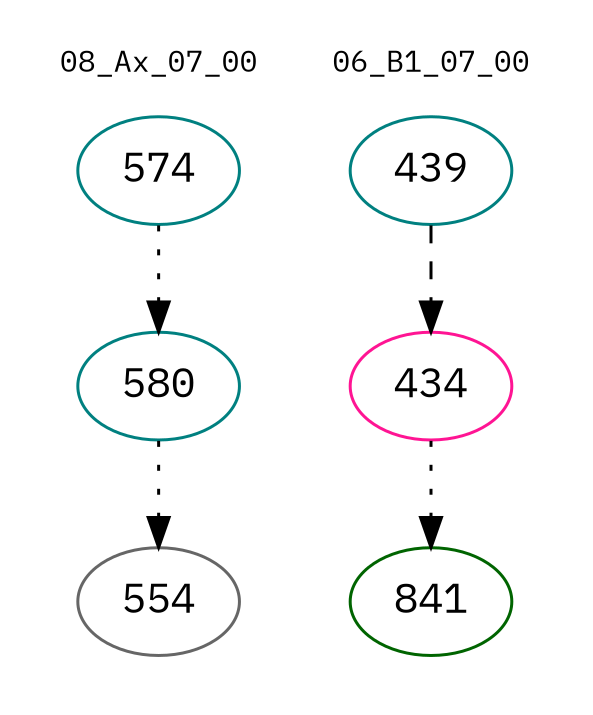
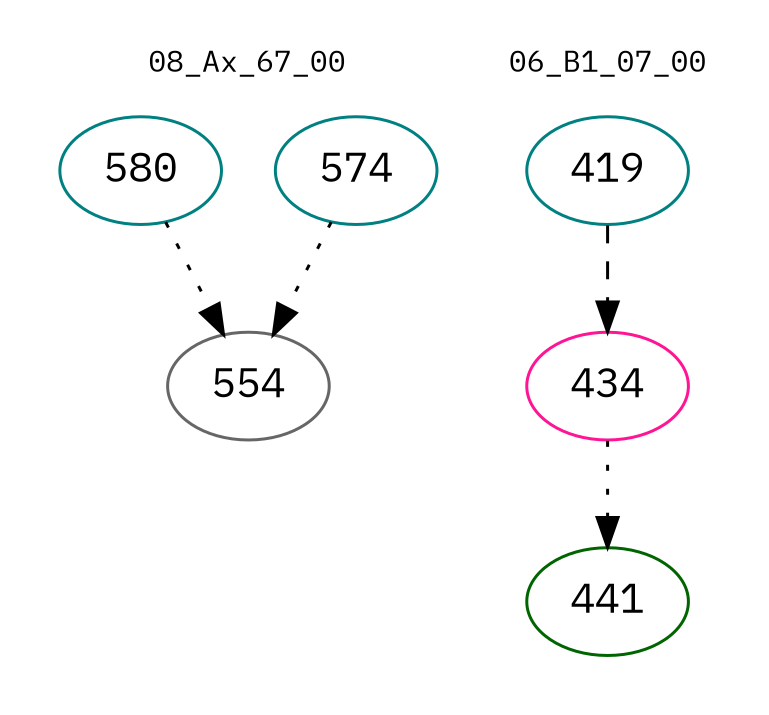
(160, 64) -> (248, 64)
(431, 171) -> (608, 171)
(159, 264) -> (309, 265)
(431, 602) -> (608, 602)
